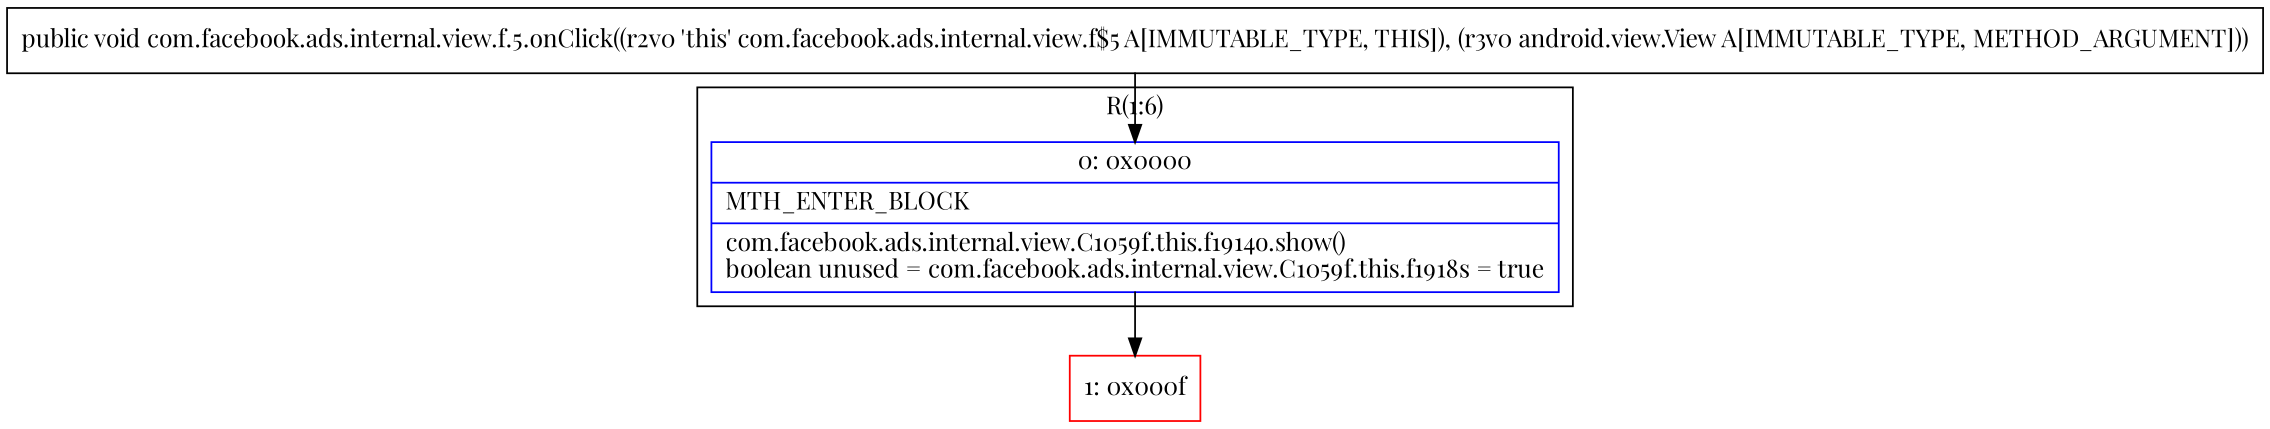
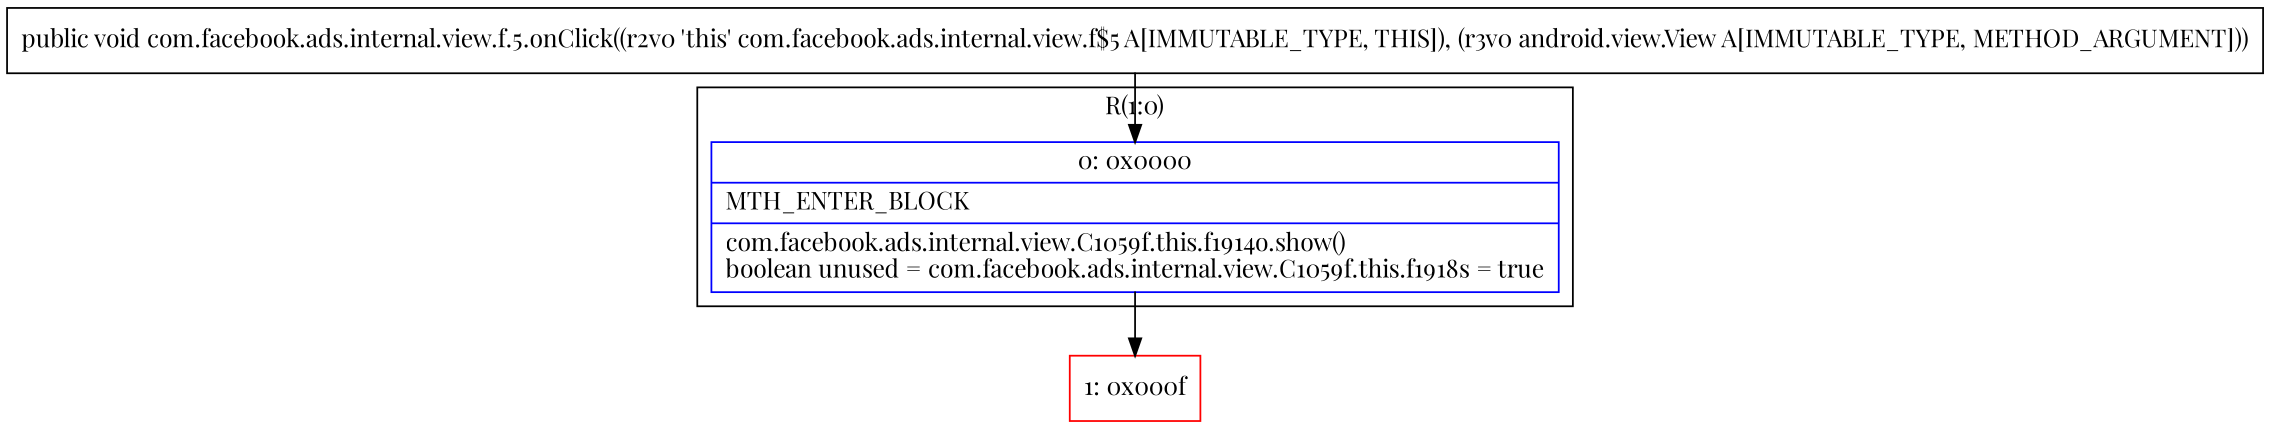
(1135, 108) -> (1135, 108)
